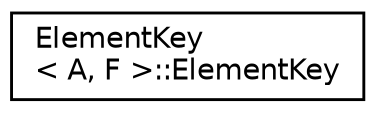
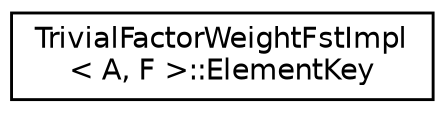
(188, 56) -> (222, 56)
